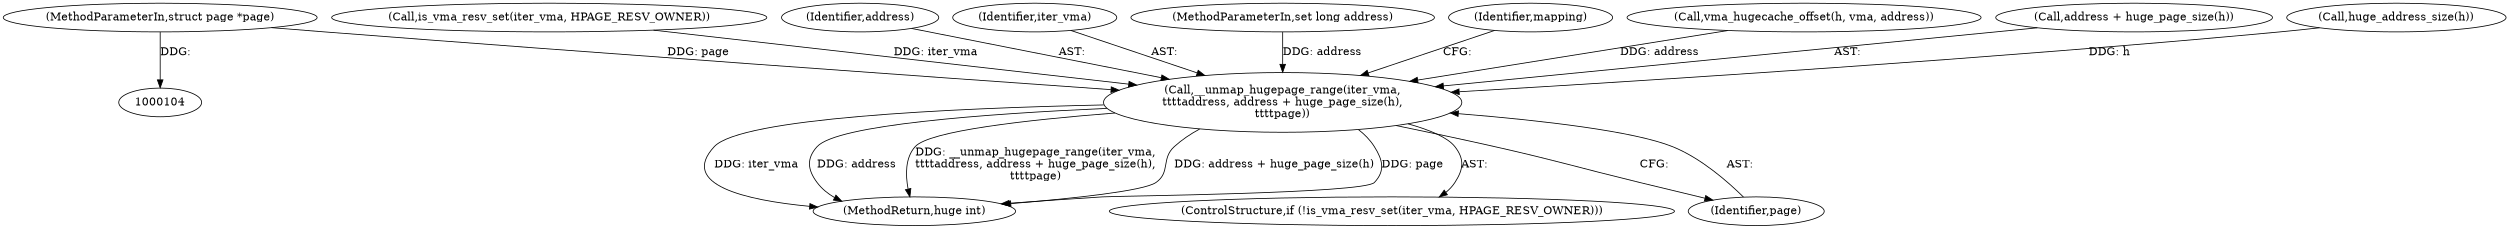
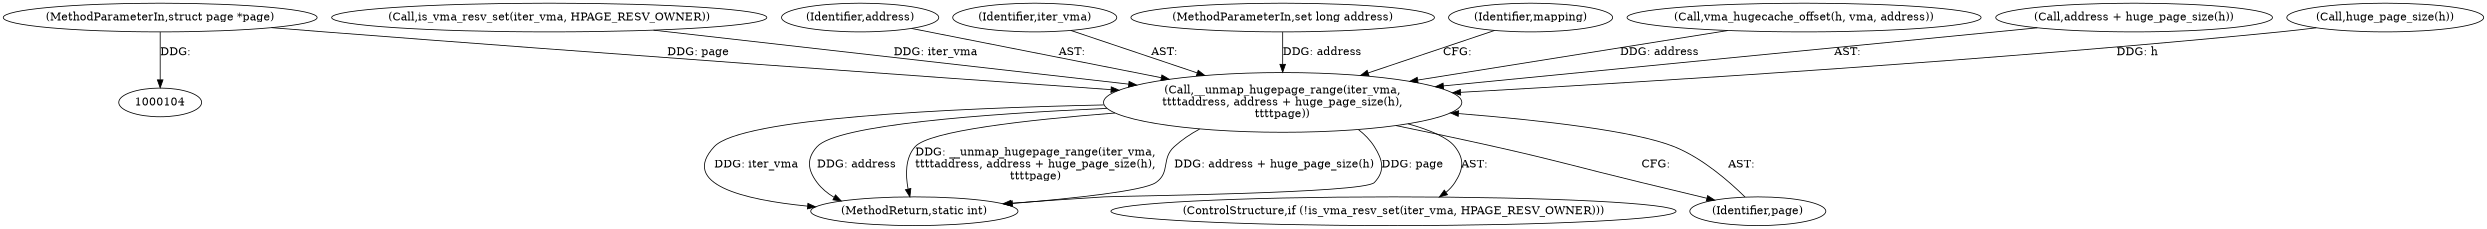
(2396, 18) -> (2385, 18)
(914, 211) -> (914, 211)
